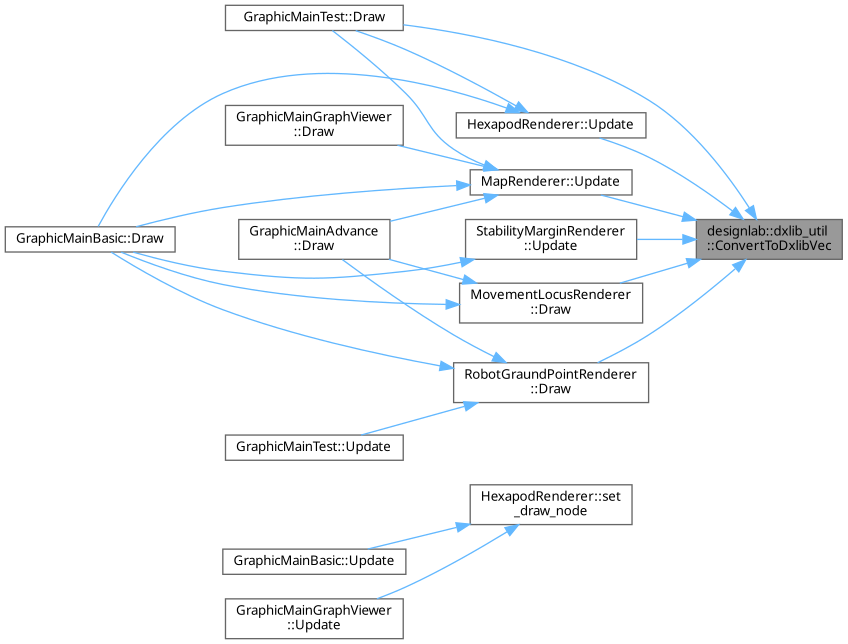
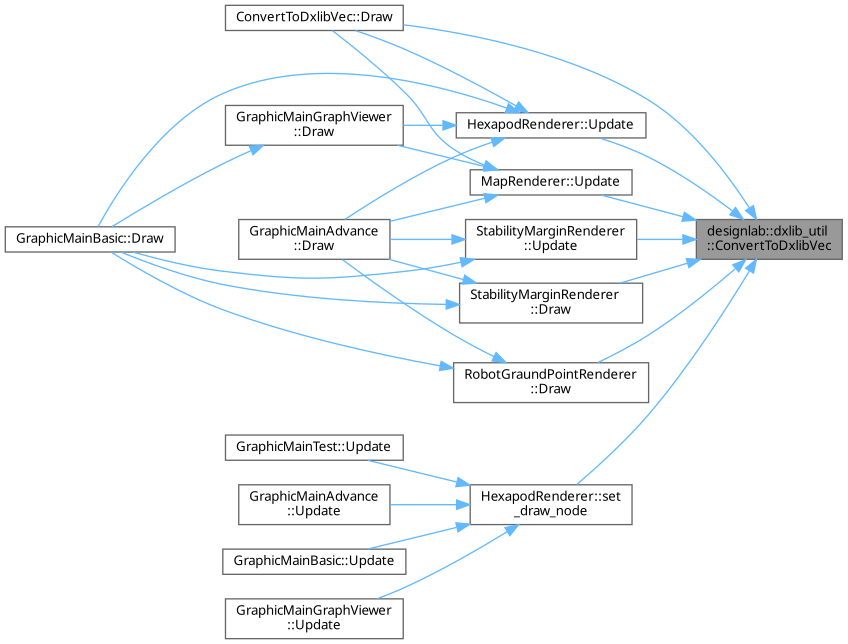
(314, 18) -> (314, 18)
none -> (420, 125)
none -> (416, 176)
(295, 198) -> (180, 186)
none -> (421, 239)
(551, 303) -> (551, 303)
none -> (672, 385)
(413, 421) -> (412, 471)
none -> (314, 505)
